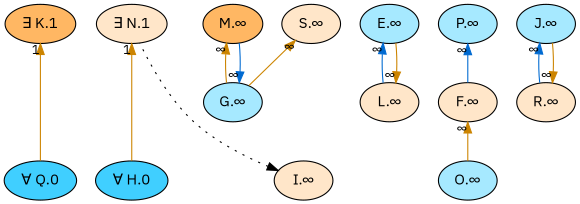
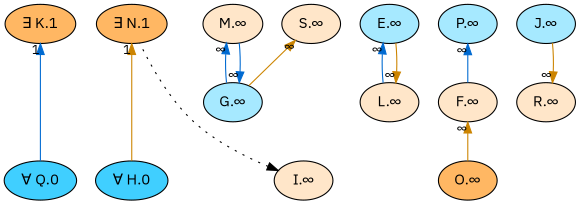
(132, 24) -> (132, 24)
(233, 24) -> (233, 24)
(226, 68) -> (226, 68)
(539, 68) -> none
(40, 108) -> (40, 108)
(468, 181) -> (468, 181)
